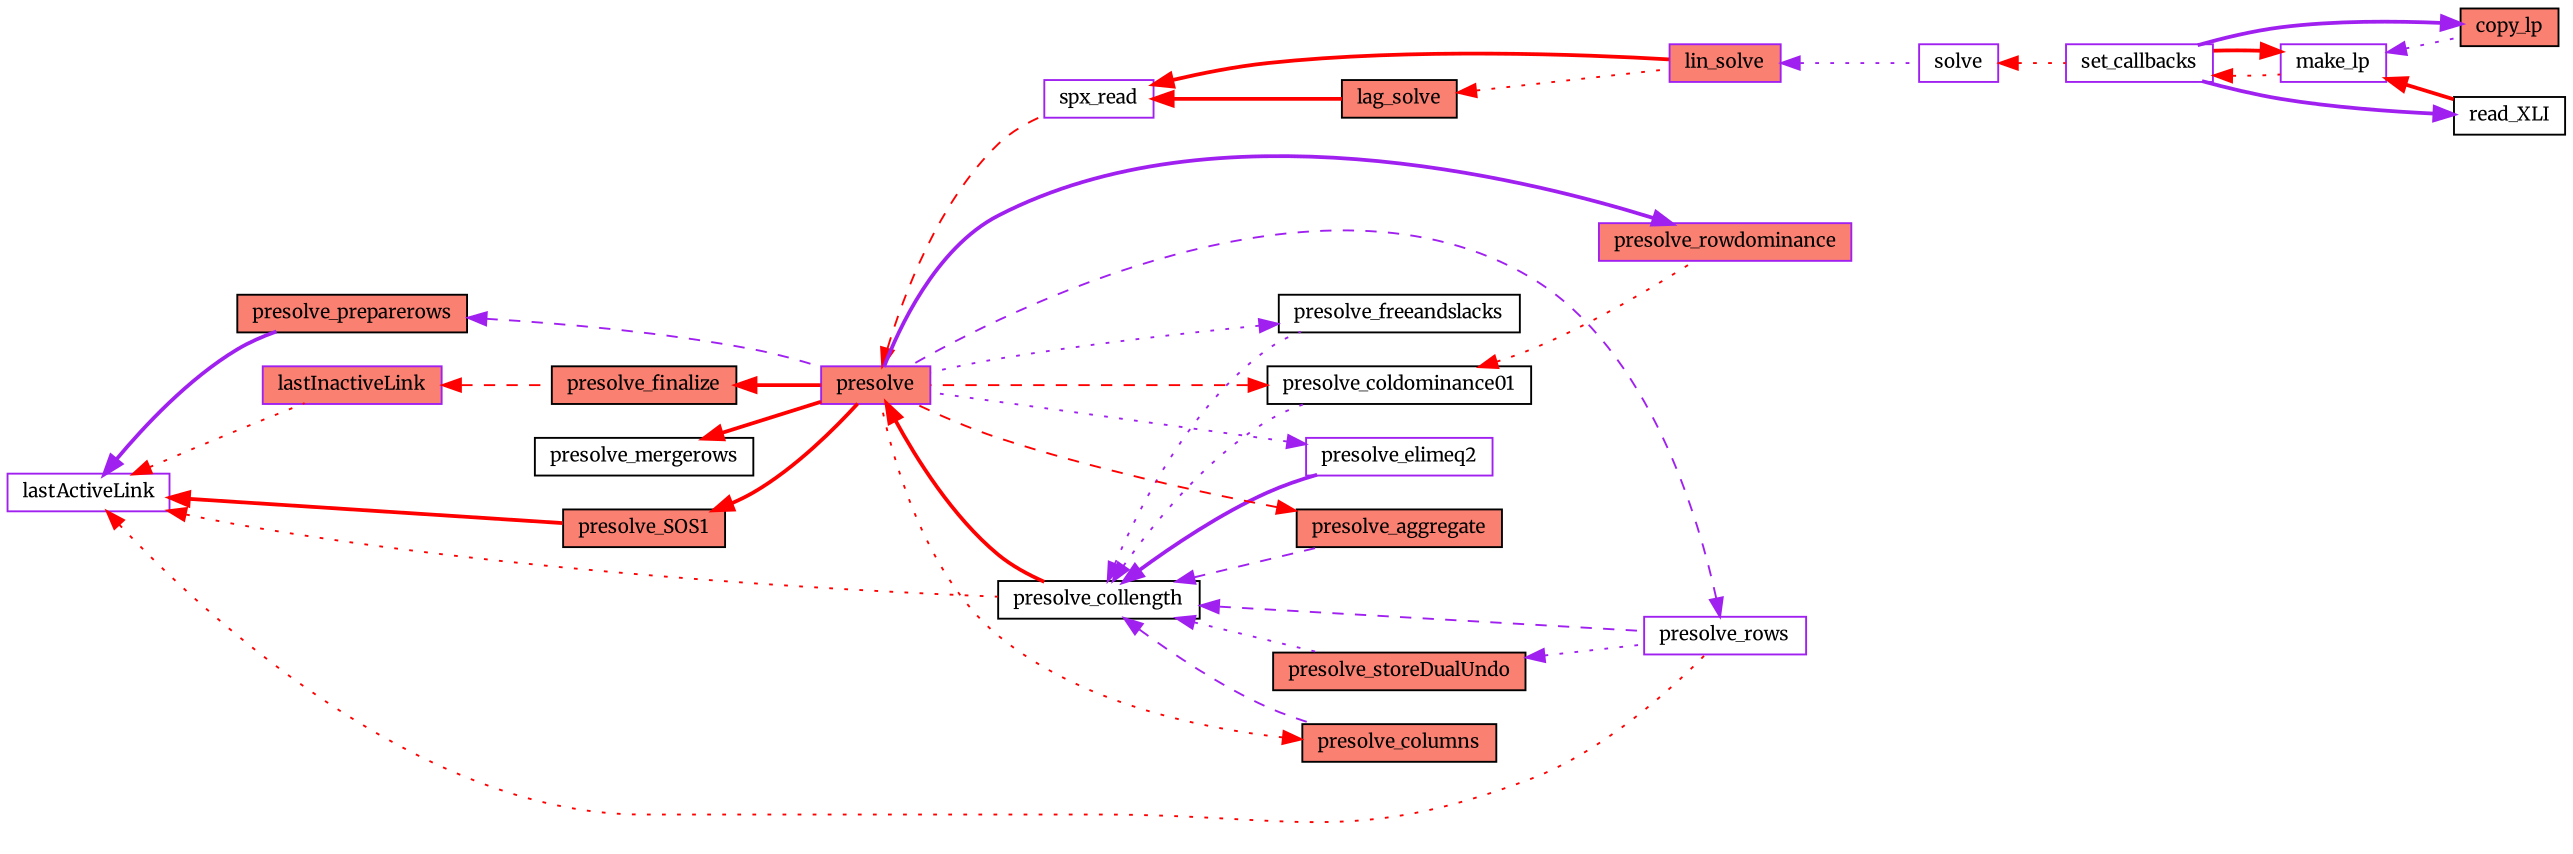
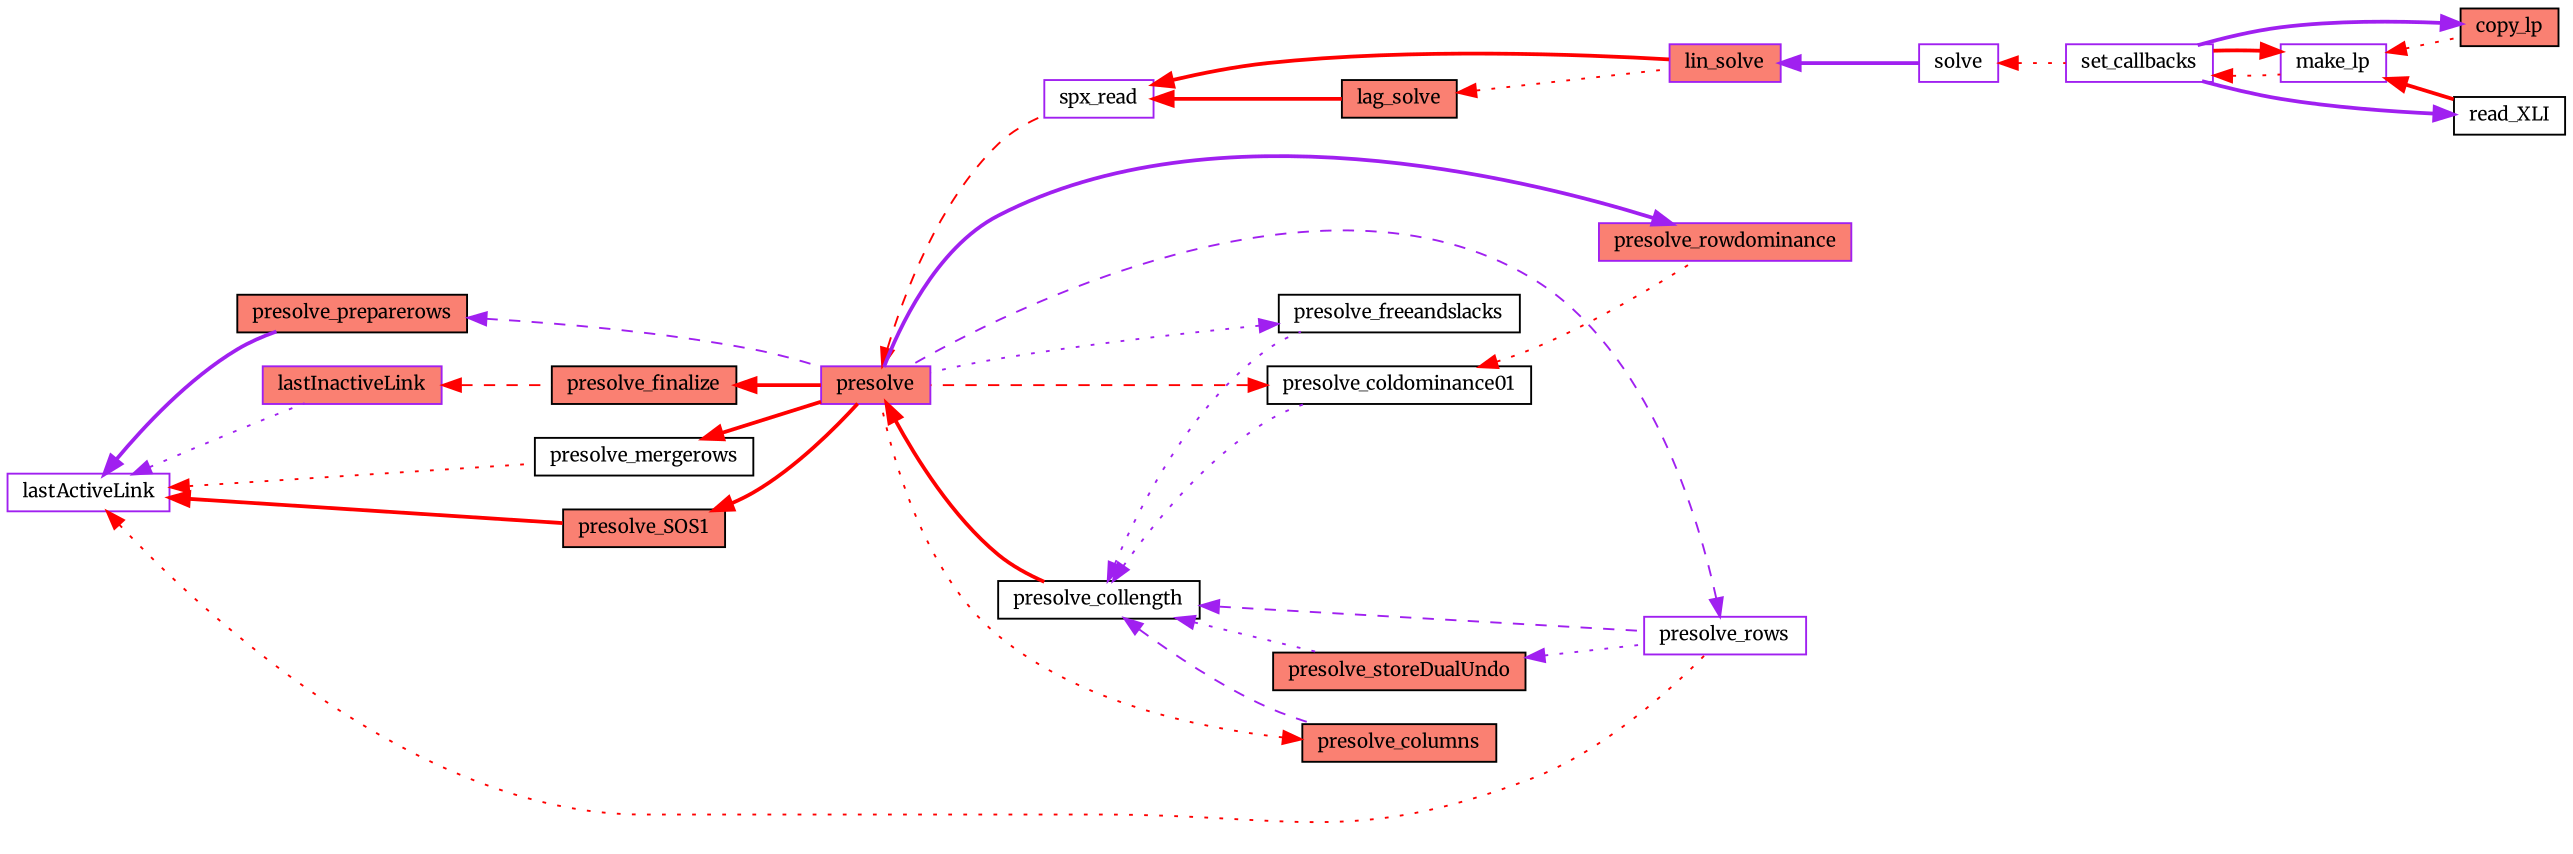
(2433, 43) -> (2433, 43)
(1860, 63) -> (1860, 63)
(227, 435) -> (227, 435)
(1399, 457) -> none
(1399, 528) -> none
(590, 570) -> (362, 475)
